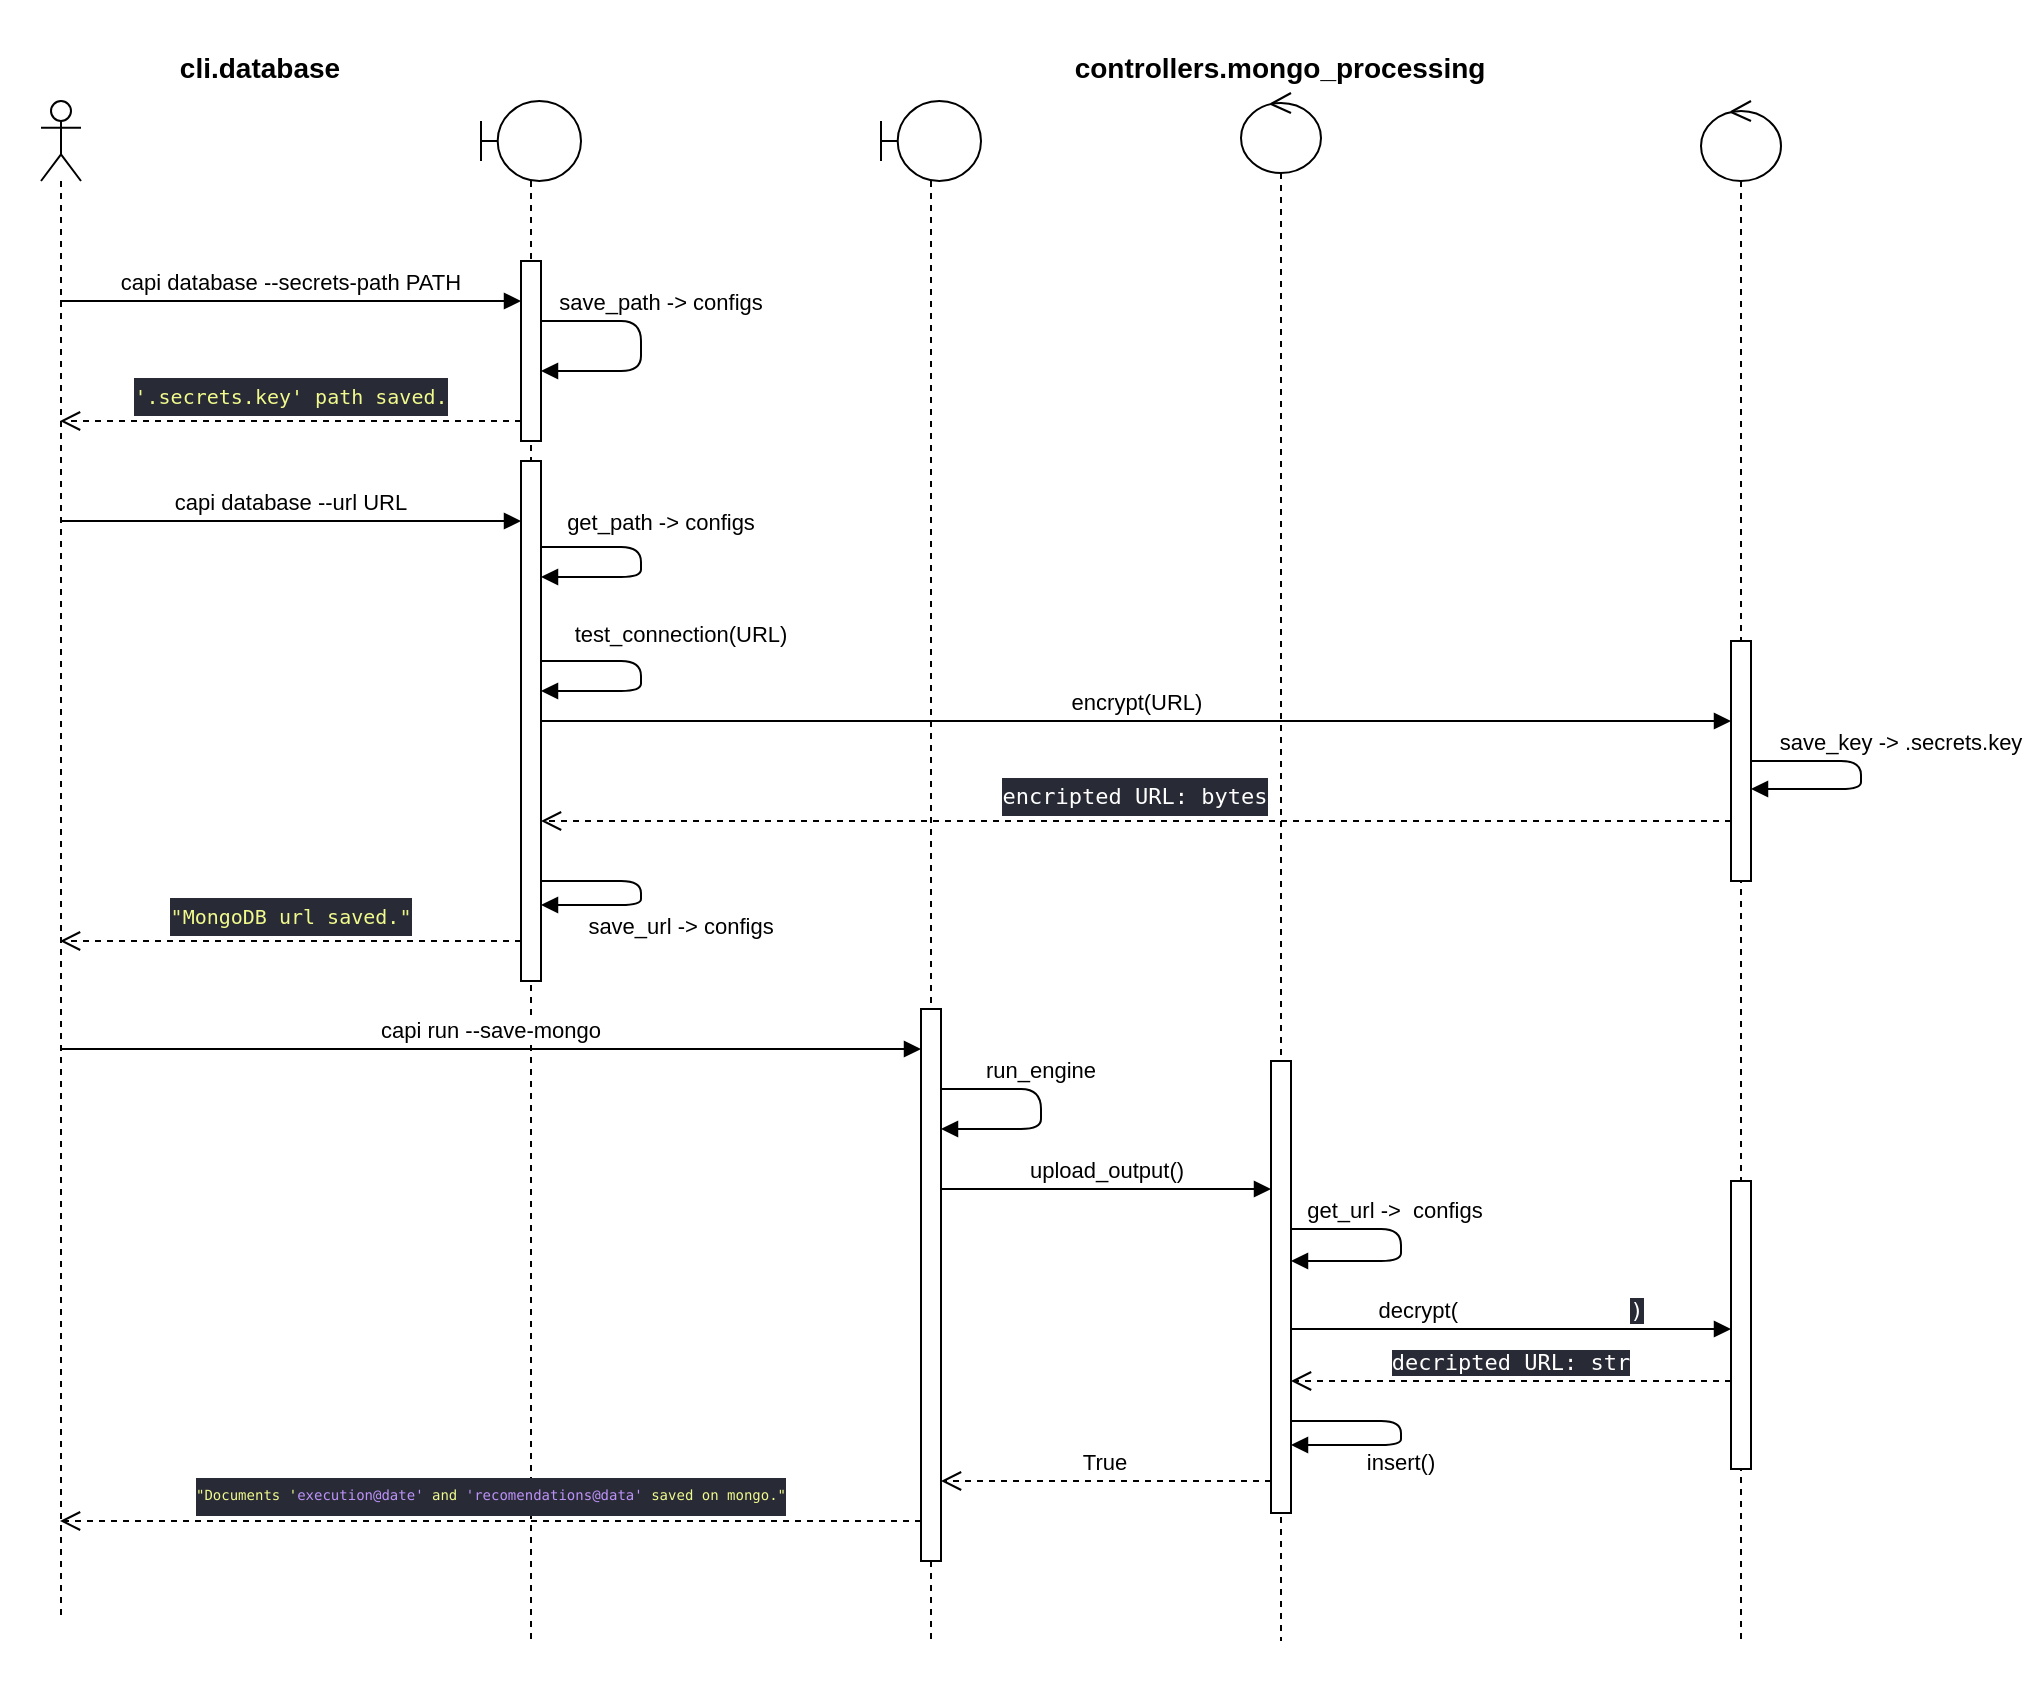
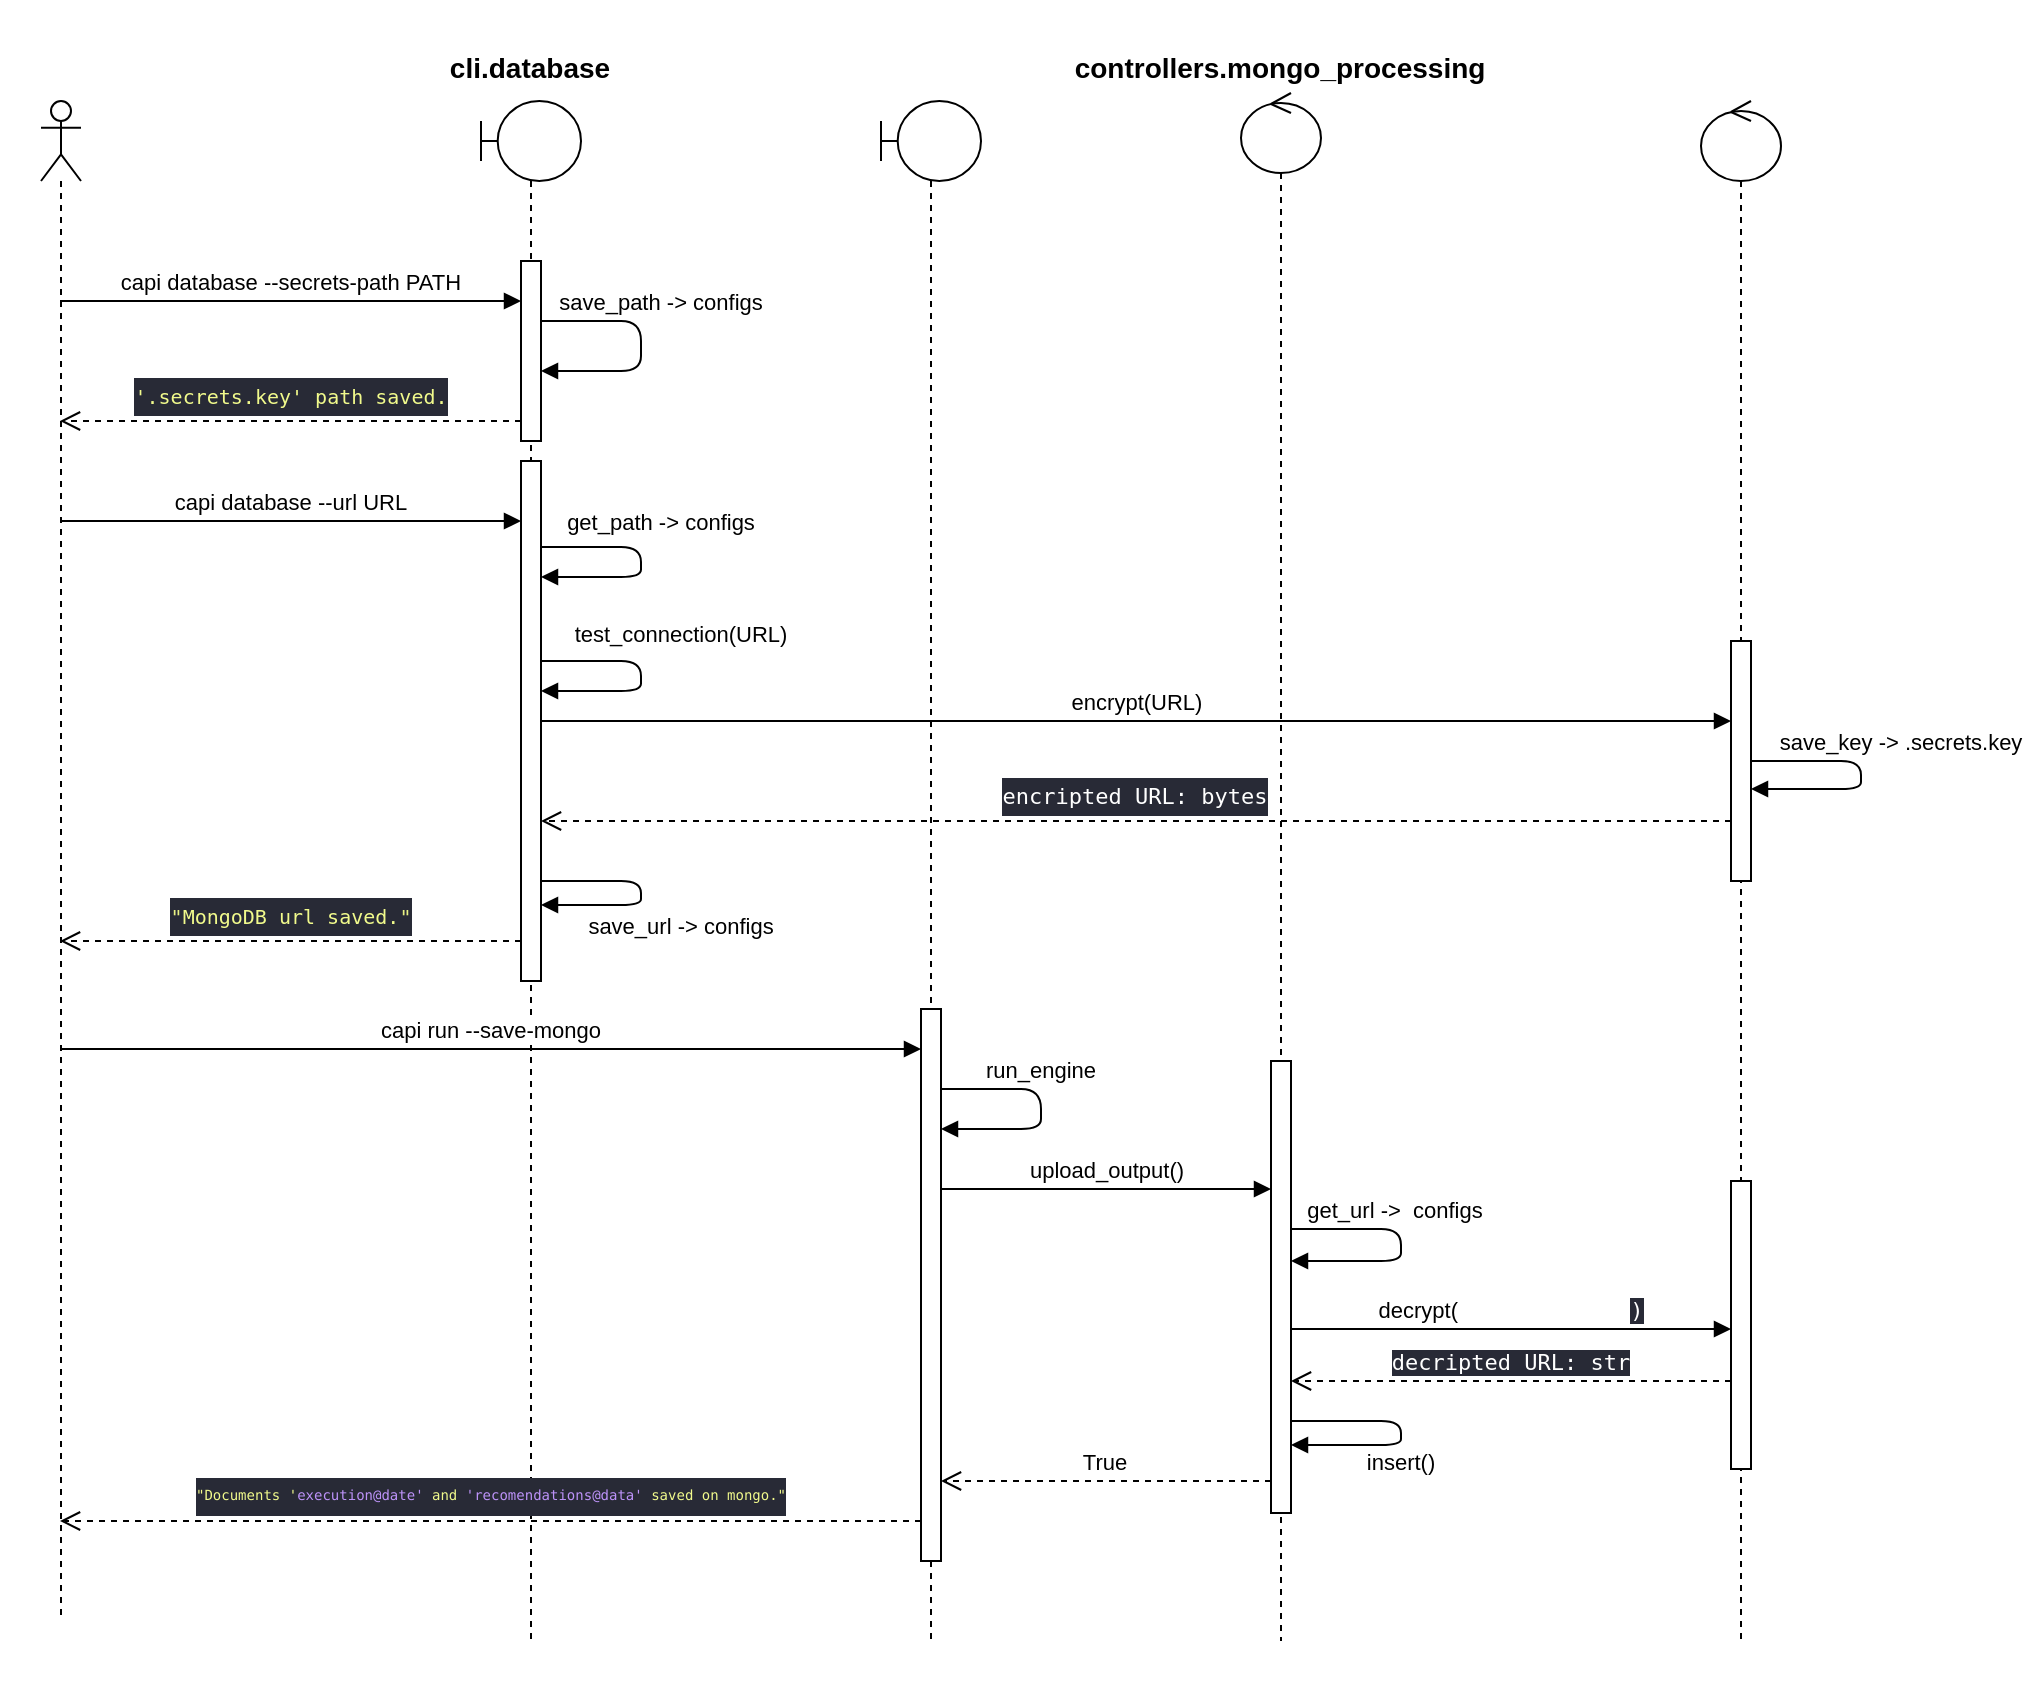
(261, 67) -> (531, 67)
